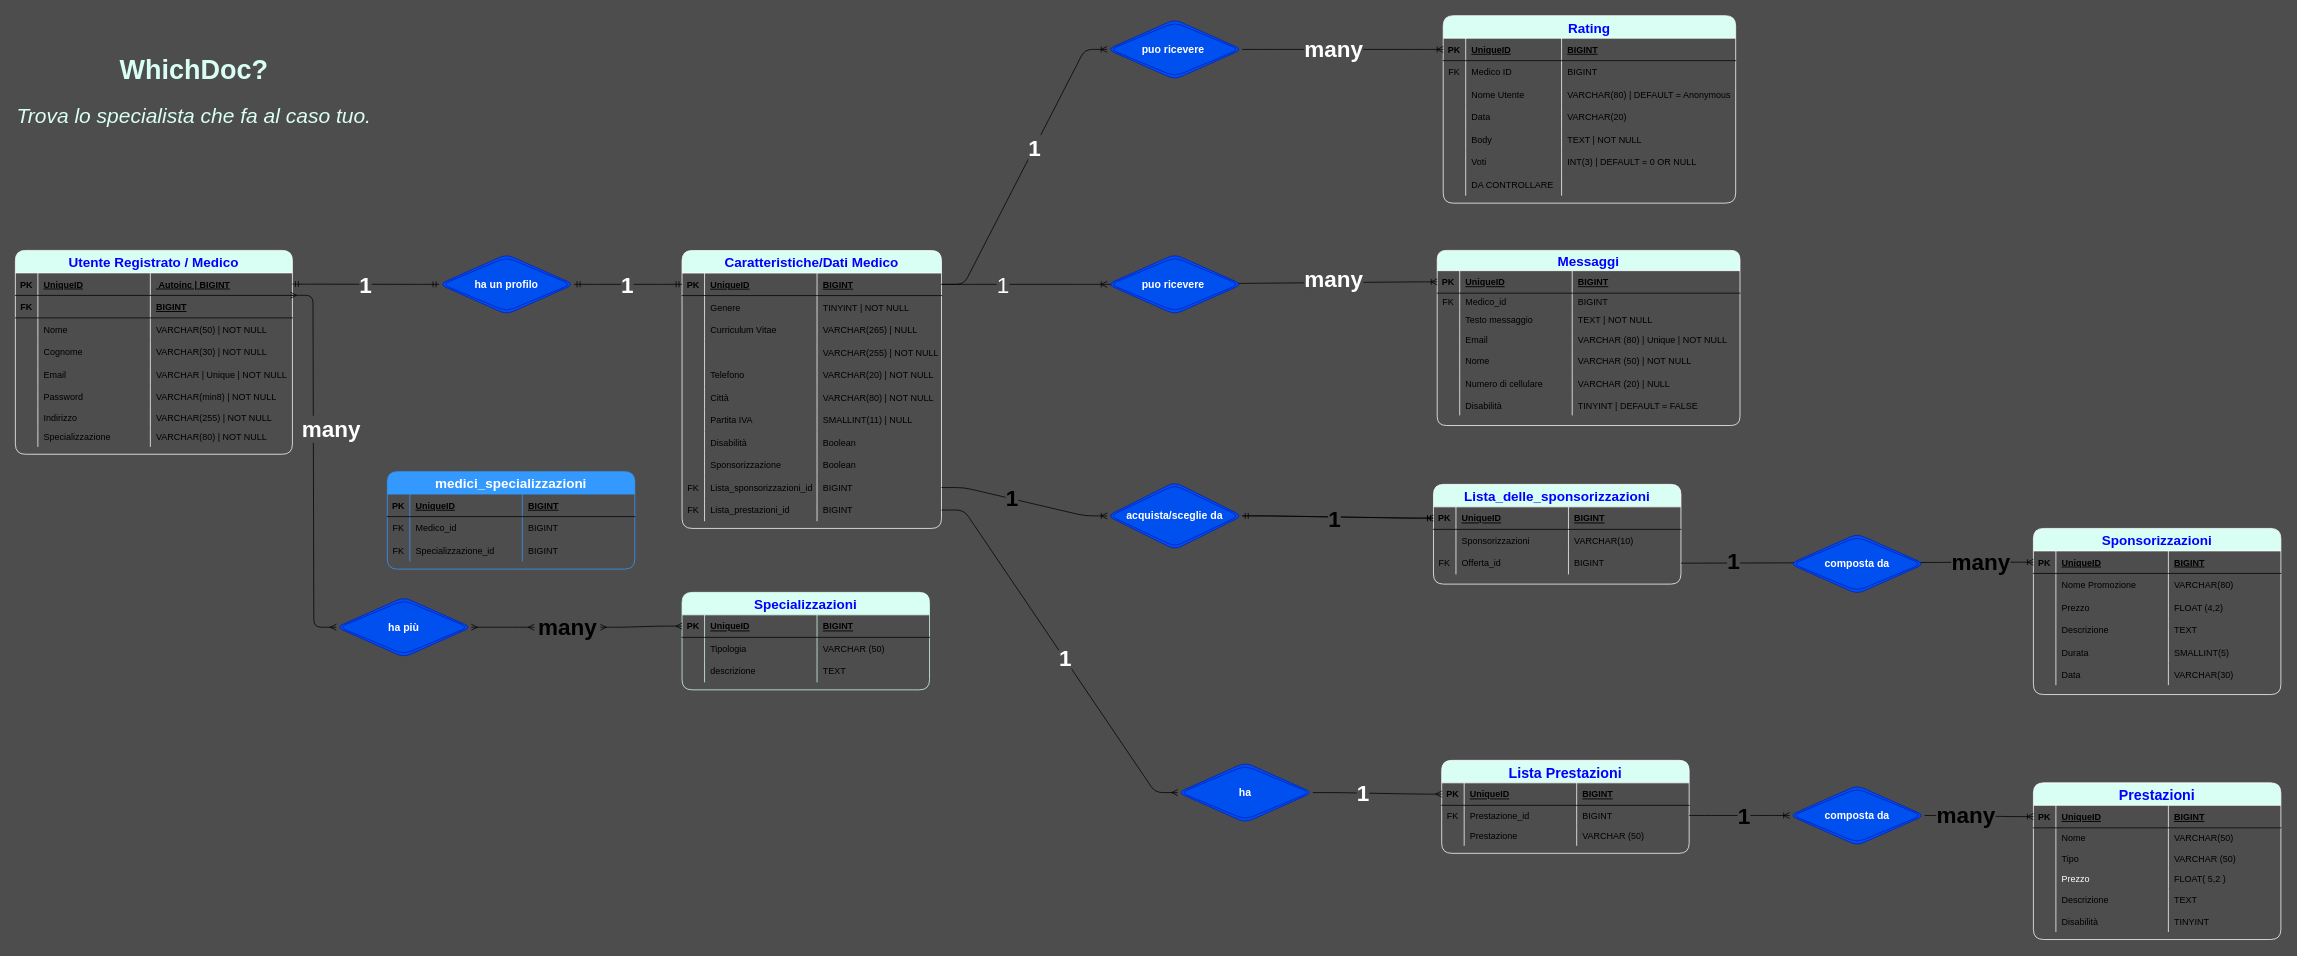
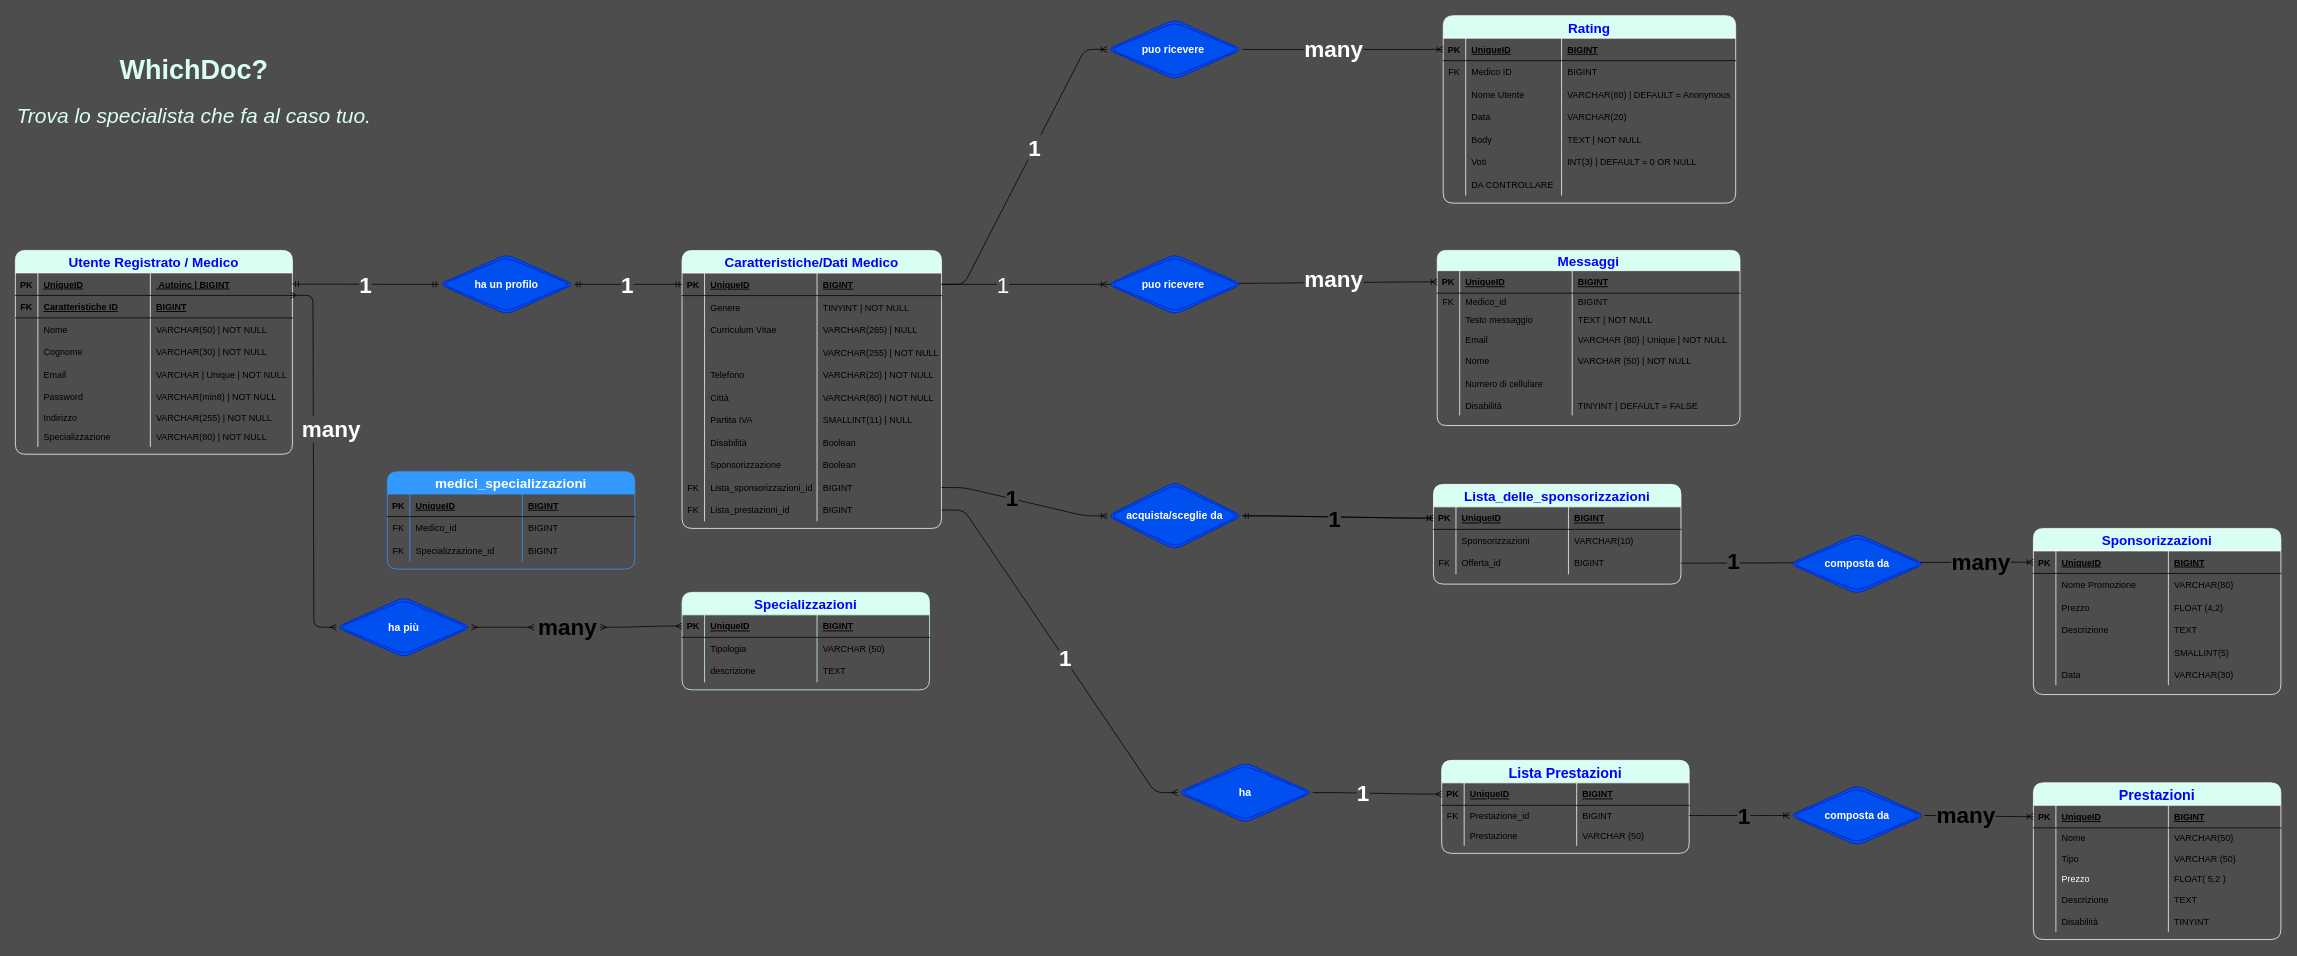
none -> (94, 306)
(1656, 383) -> none
(2112, 652) -> none
